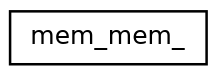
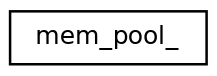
(108, 38) -> (108, 38)
